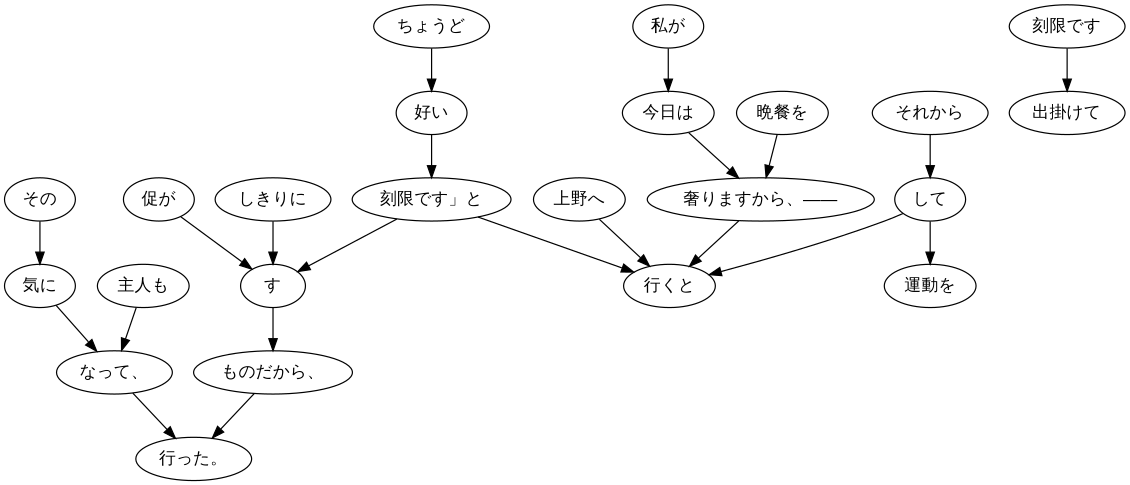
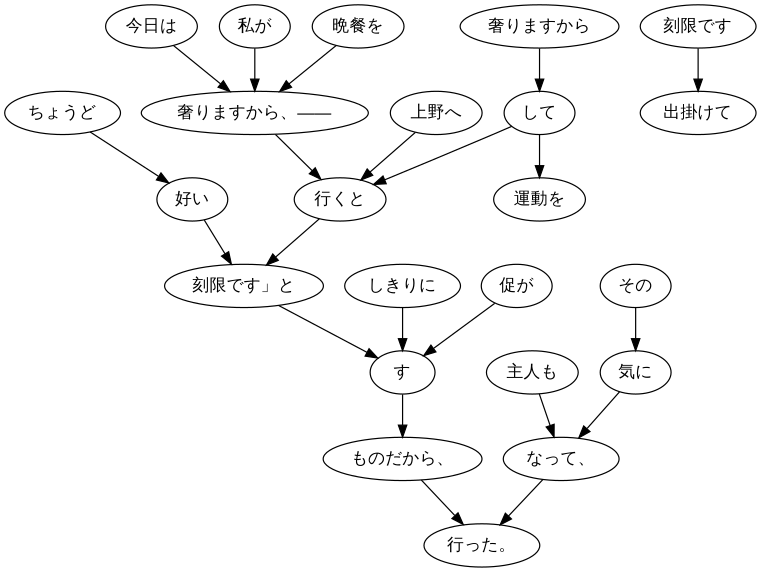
(668, 64) -> (255, 64)
(930, 113) -> (540, 26)
(550, 242) -> (297, 238)
